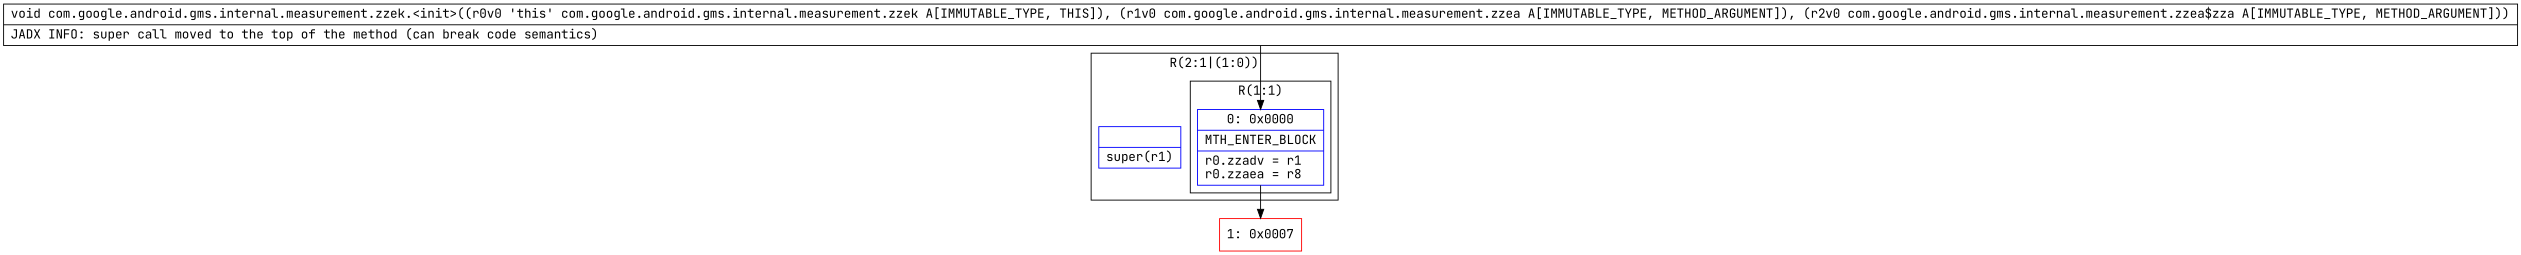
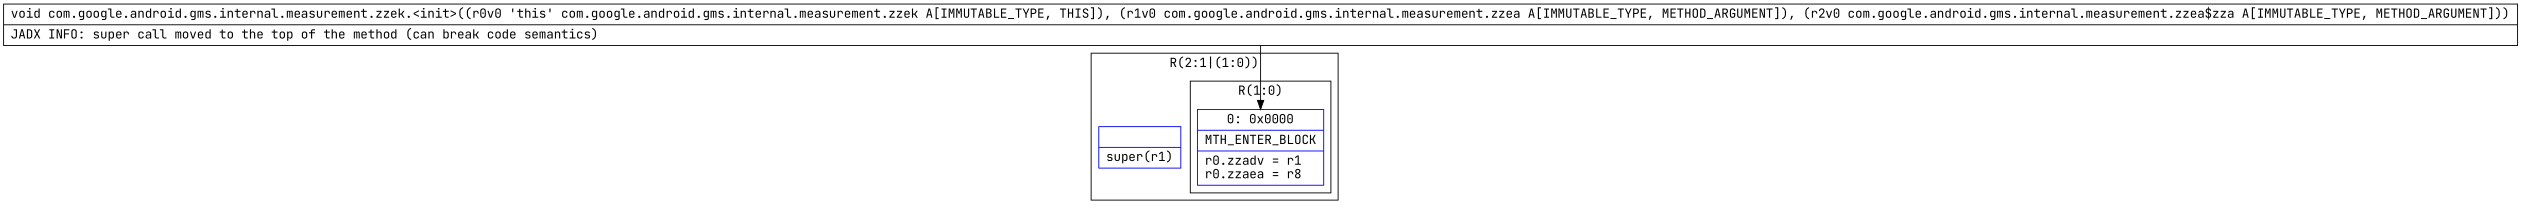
(1261, 91) -> (1261, 91)
(1261, 235) -> none
